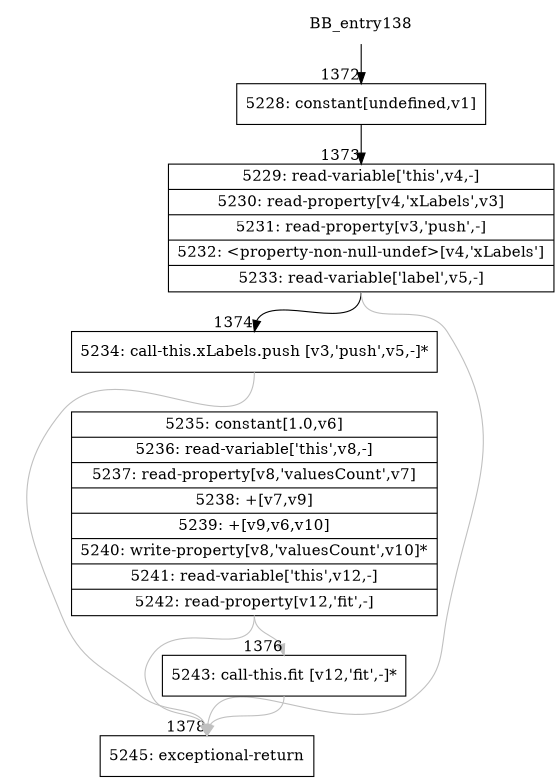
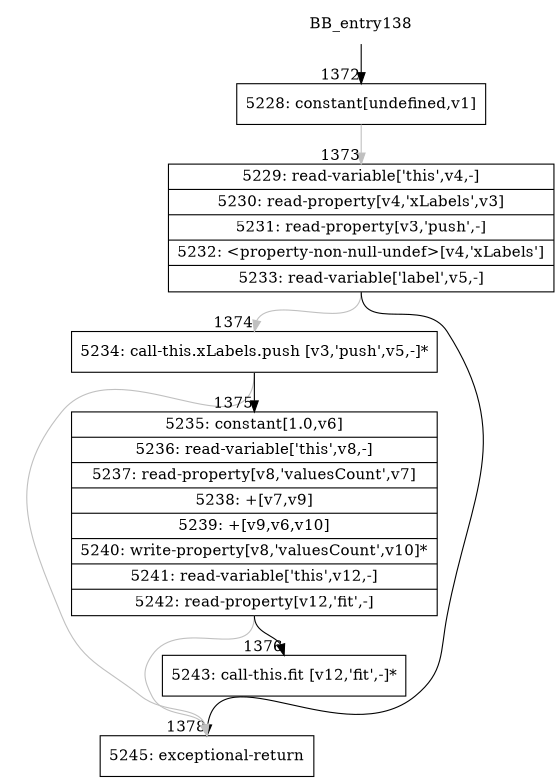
(361, 139) -> (361, 139)
(313, 312) -> (313, 312)
none -> (254, 387)
(456, 575) -> (456, 575)
(264, 633) -> (264, 633)
(251, 716) -> none
